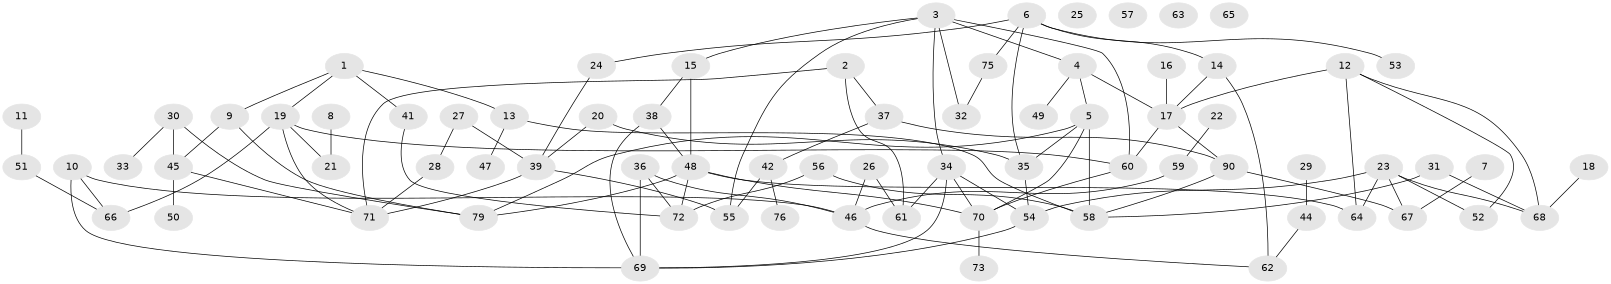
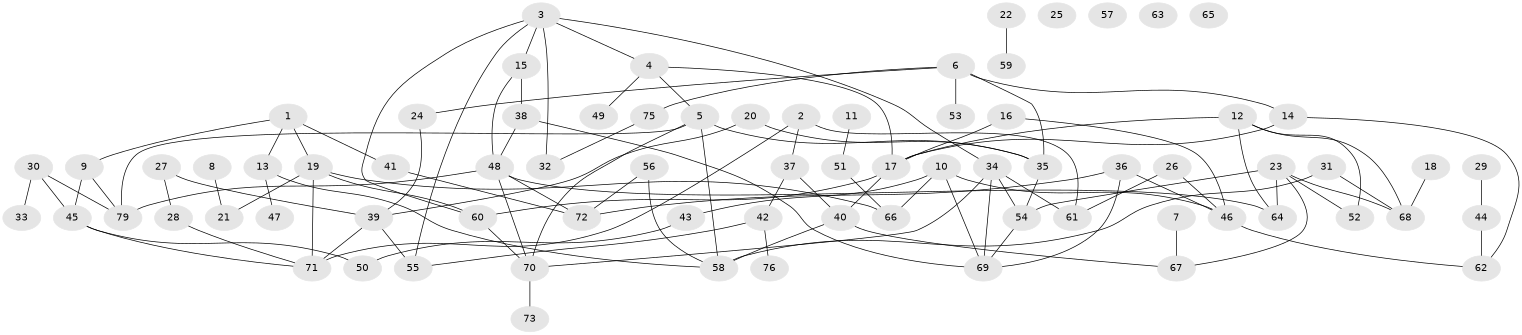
(1229, 167) -> (841, 218)
(1007, 192) -> (1142, 135)
none -> (686, 218)
